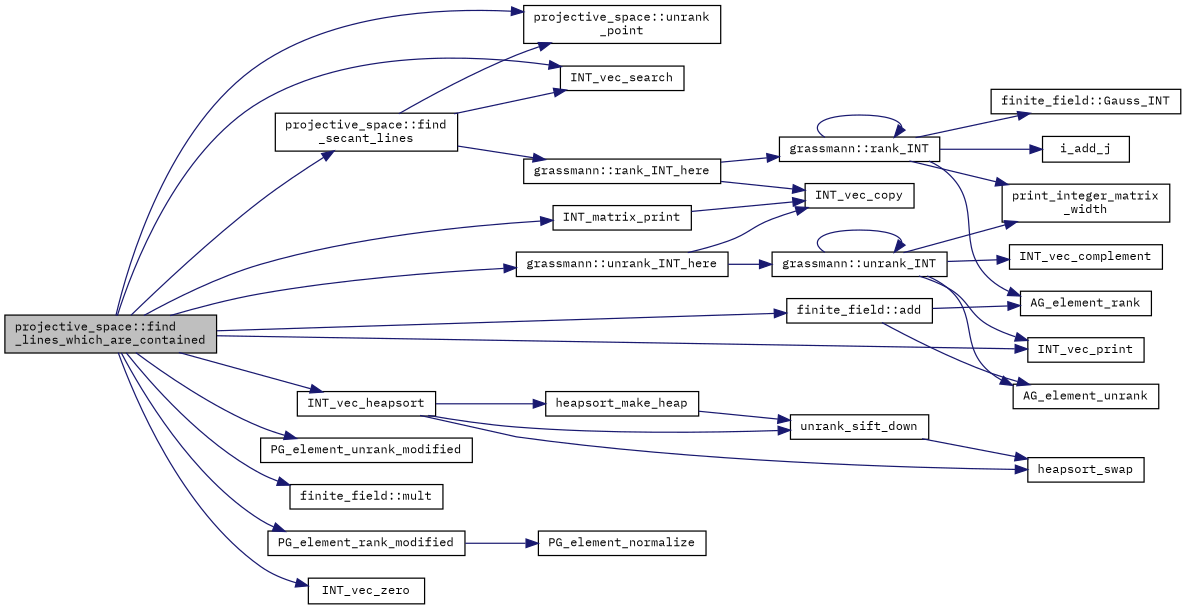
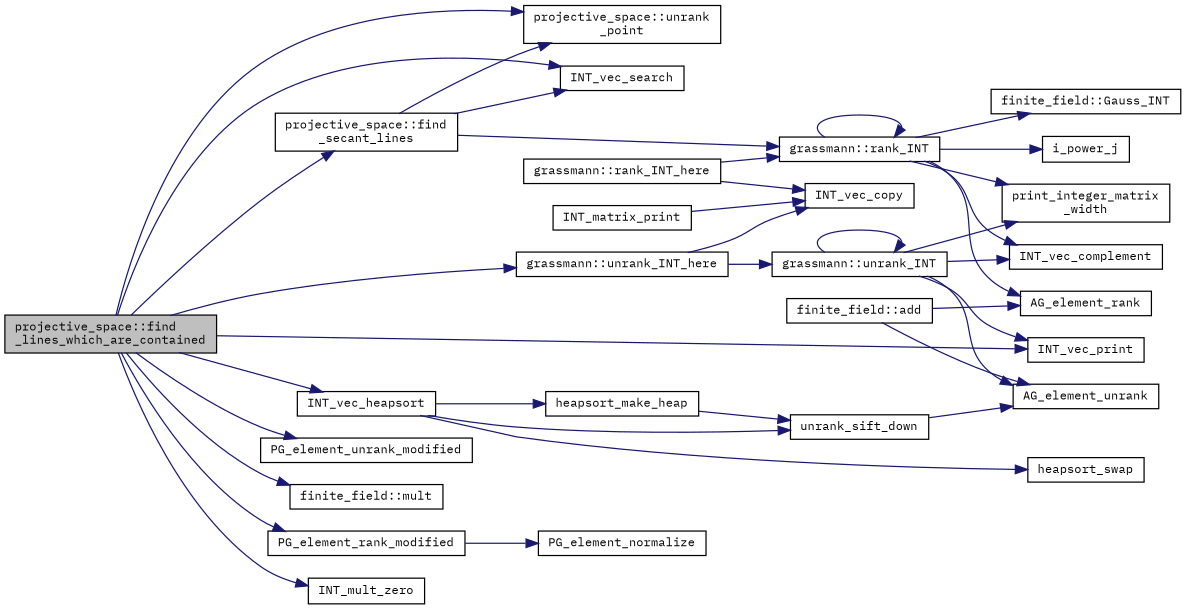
(1086, 149) -> (1086, 149)
(496, 152) -> (612, 141)
none -> (976, 217)
(336, 246) -> none
(496, 322) -> none
(969, 448) -> (965, 413)
(366, 591) -> (366, 591)
